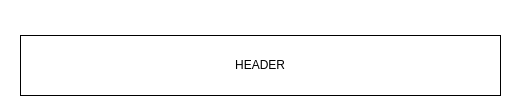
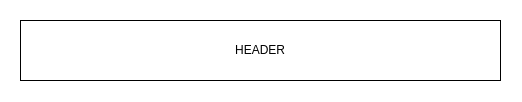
(261, 66) -> (261, 51)
